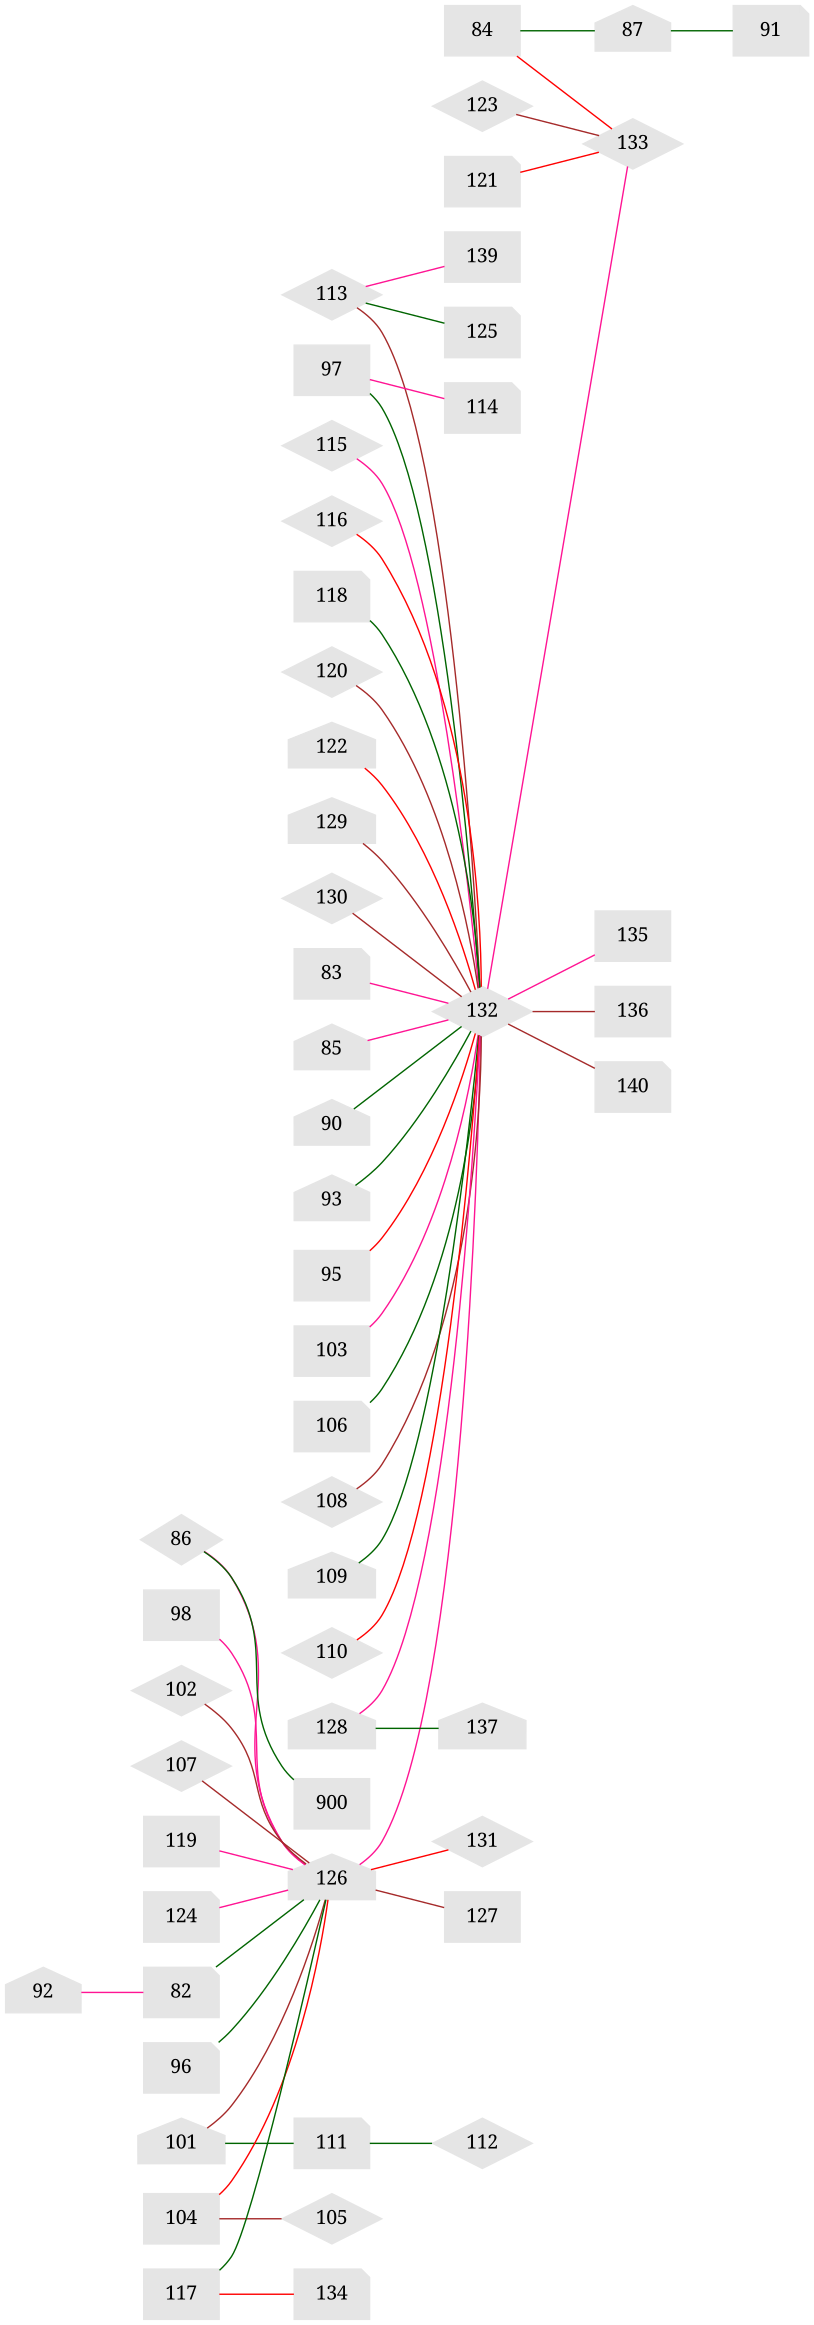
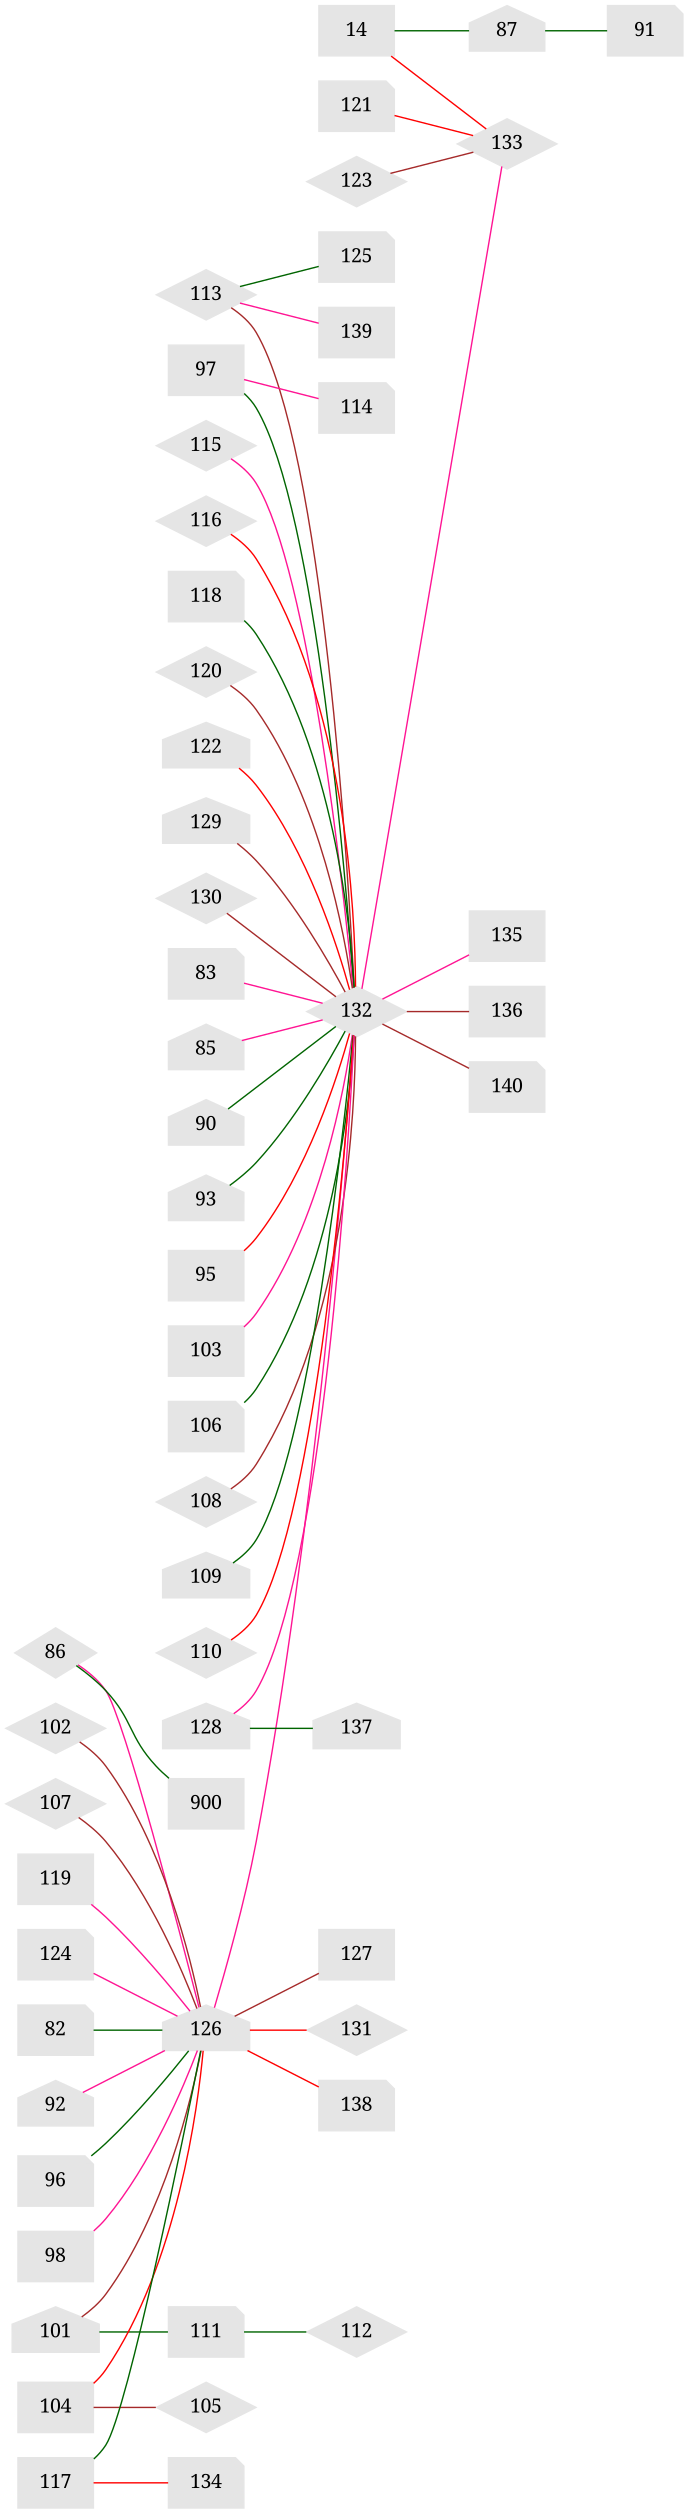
(482, 31) -> (357, 31)
(112, 1992) -> (124, 2072)
none -> (357, 2106)
